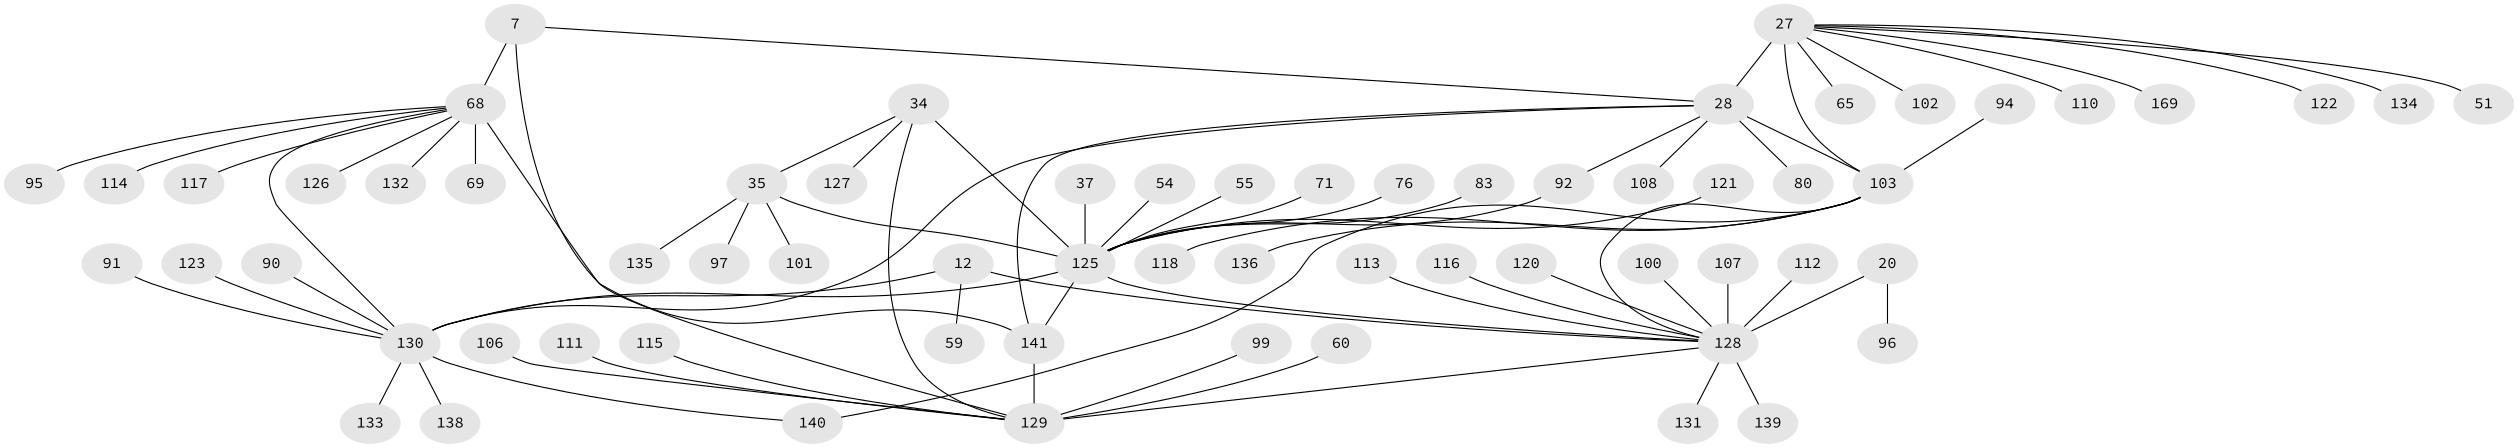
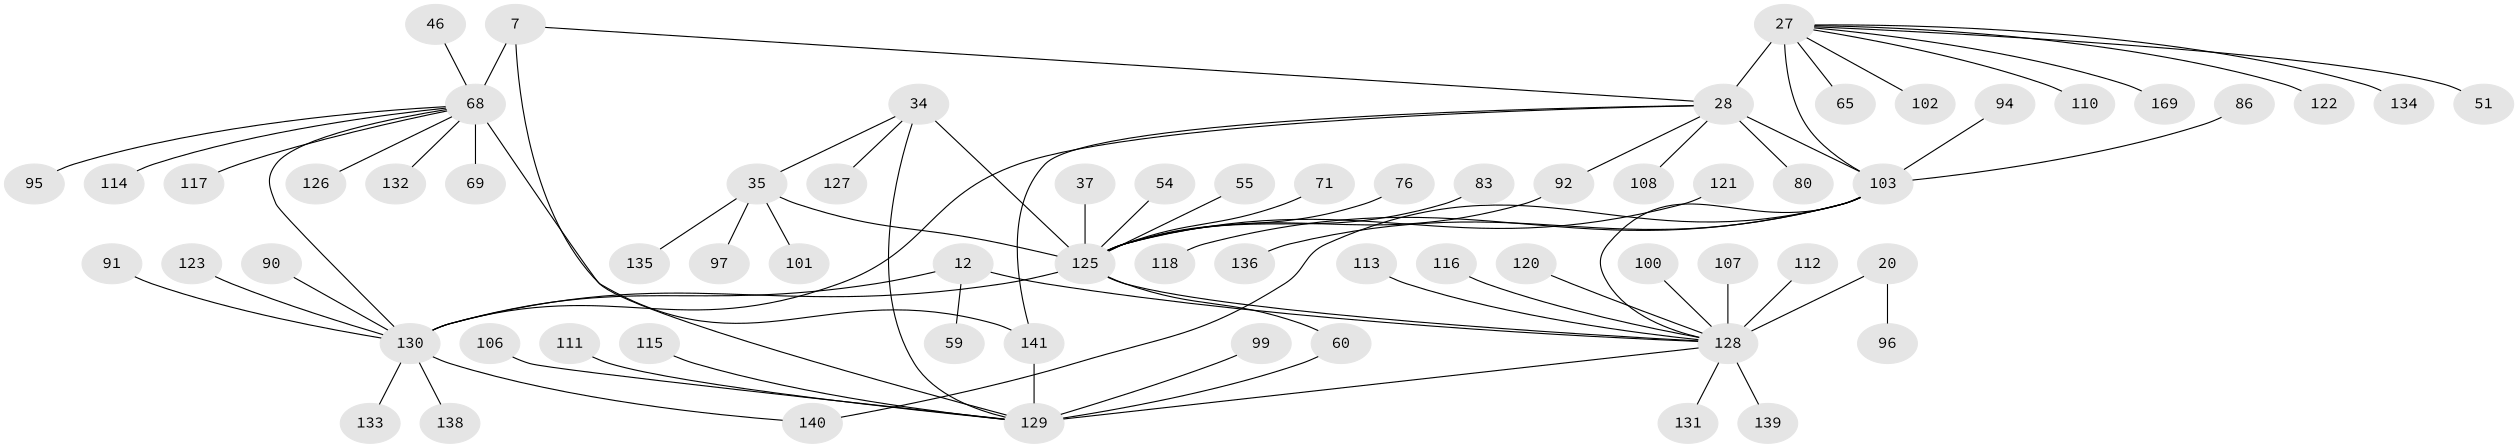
none -> (436, 24)
none -> (2244, 104)
(1060, 304) -> (1213, 304)
